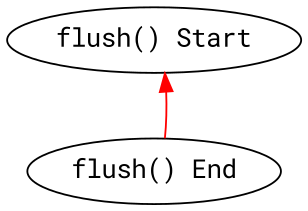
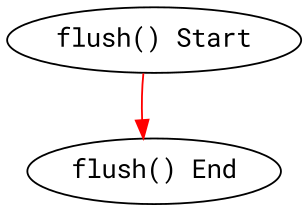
(166, 115) -> (142, 97)
